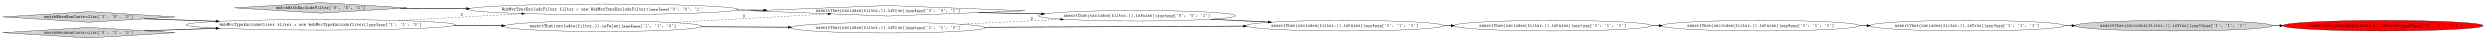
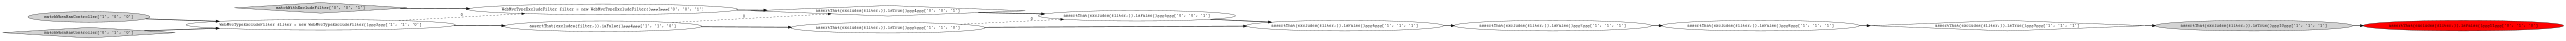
(89, 17) -> (89, 17)
(1967, 26) -> (2007, 26)
